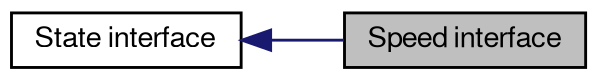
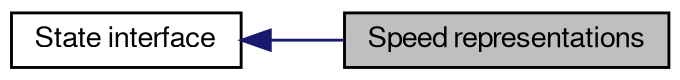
(465, 40) -> (507, 40)
